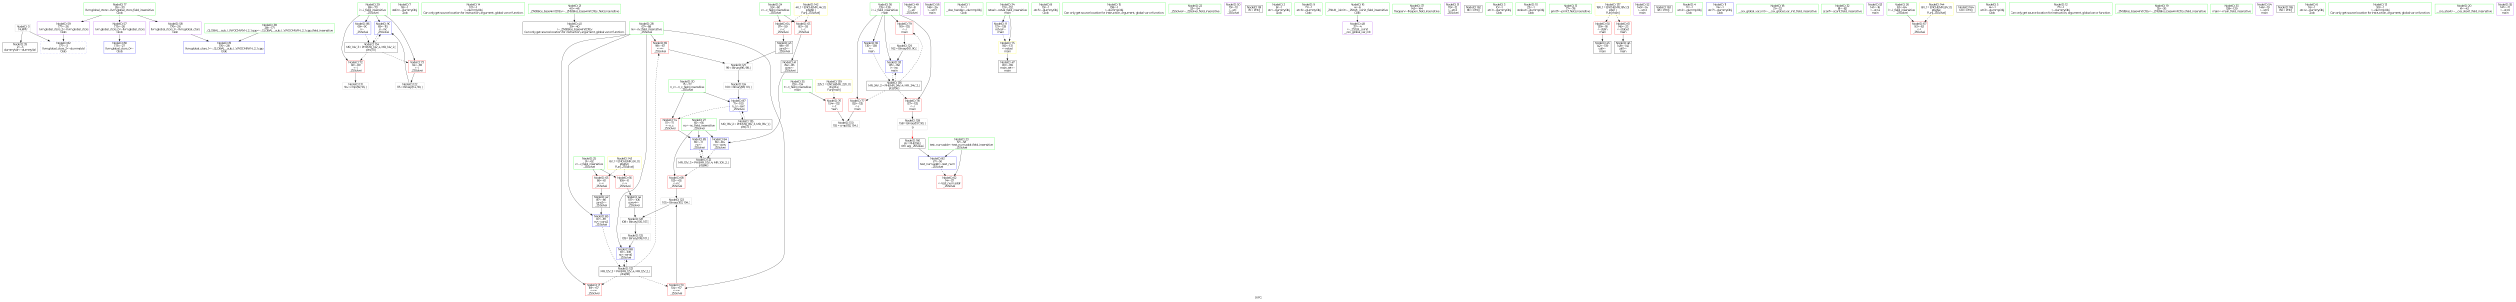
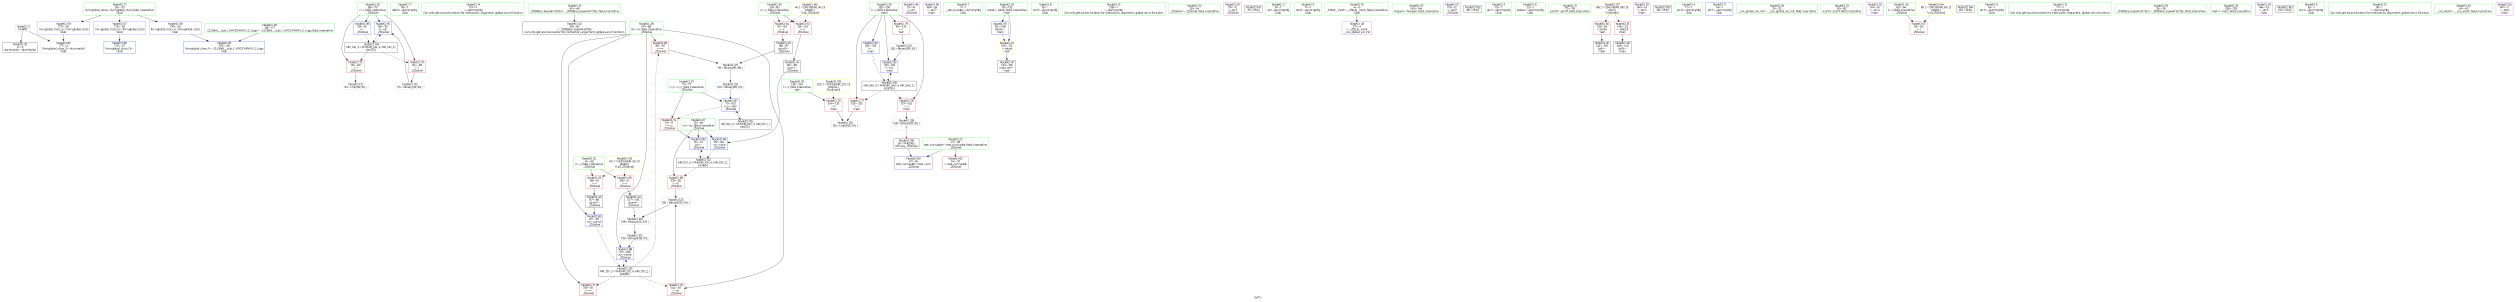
(918, 59) -> none
(943, 172) -> none
